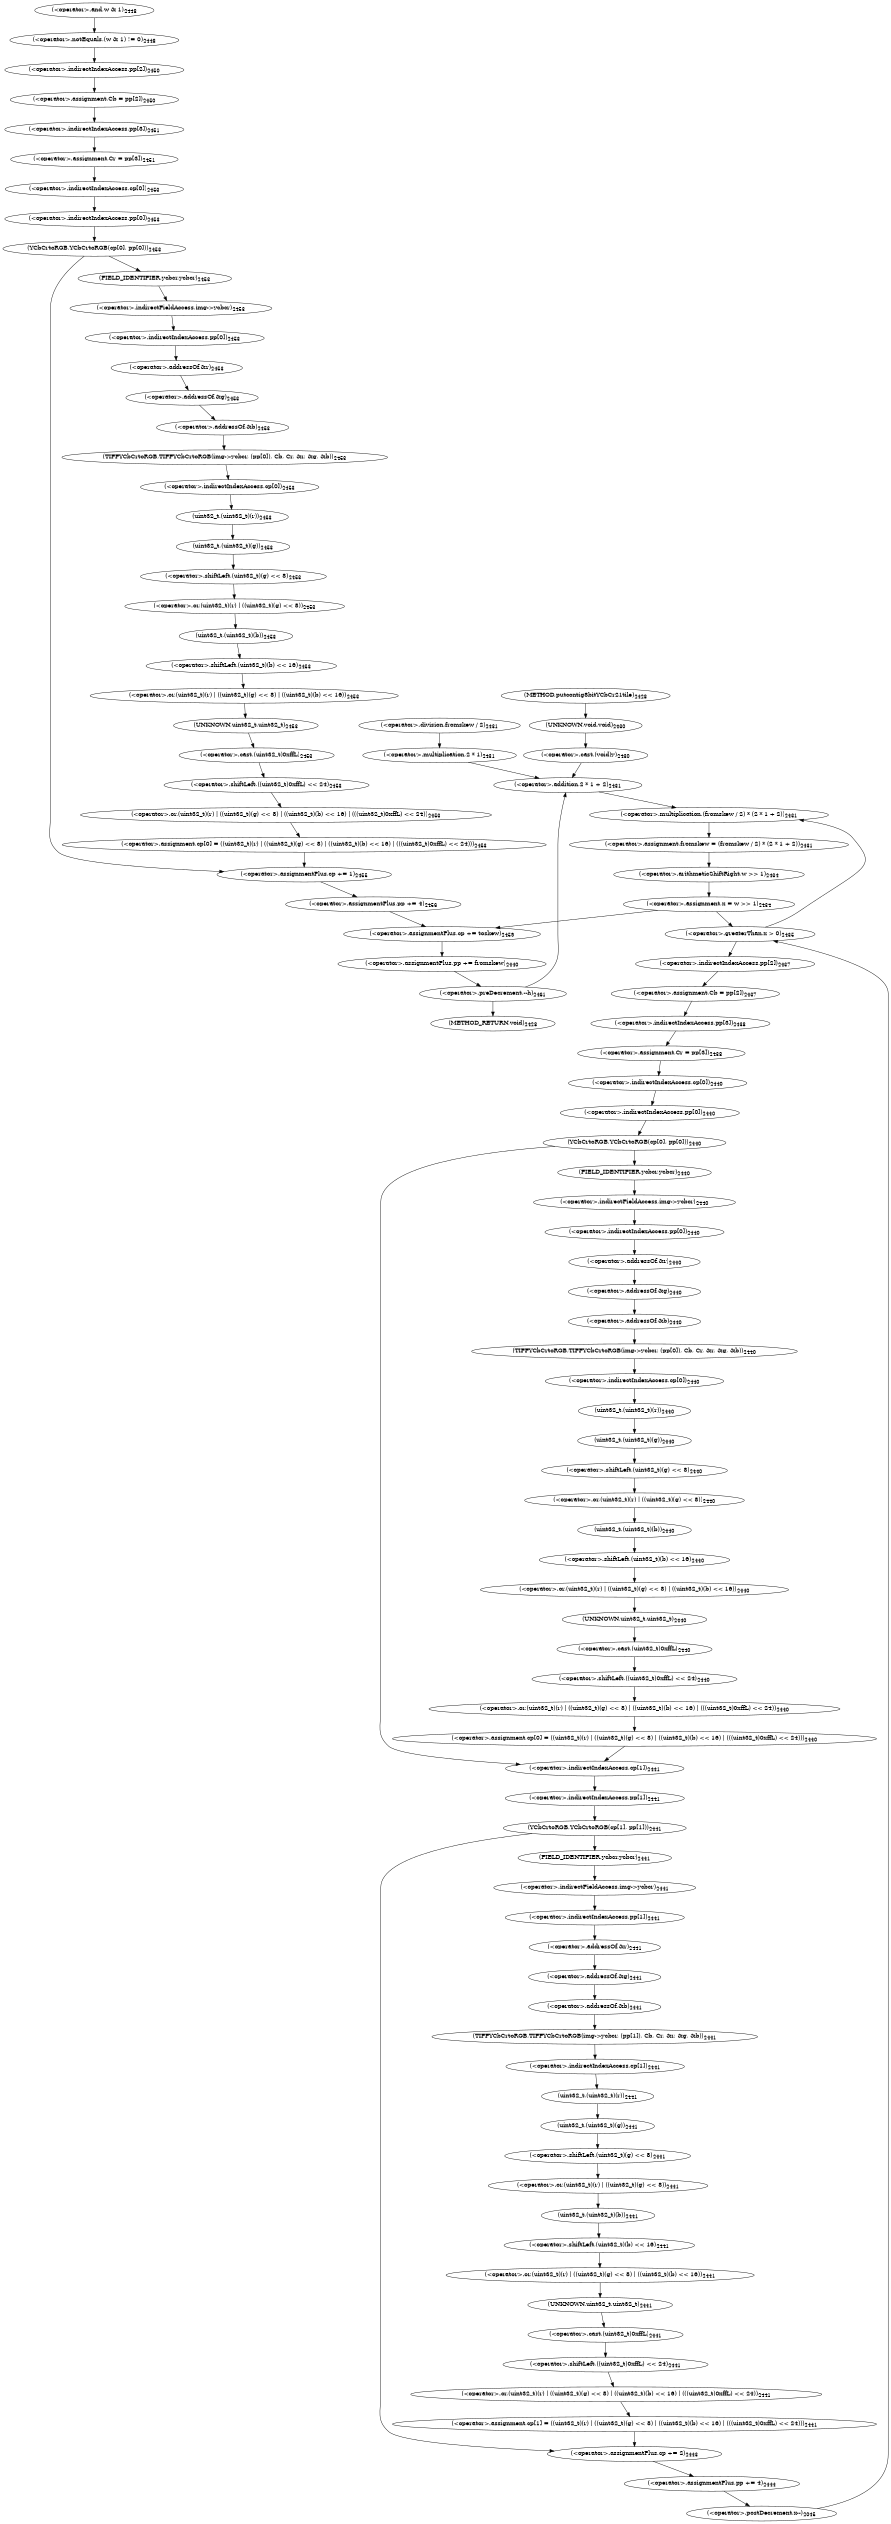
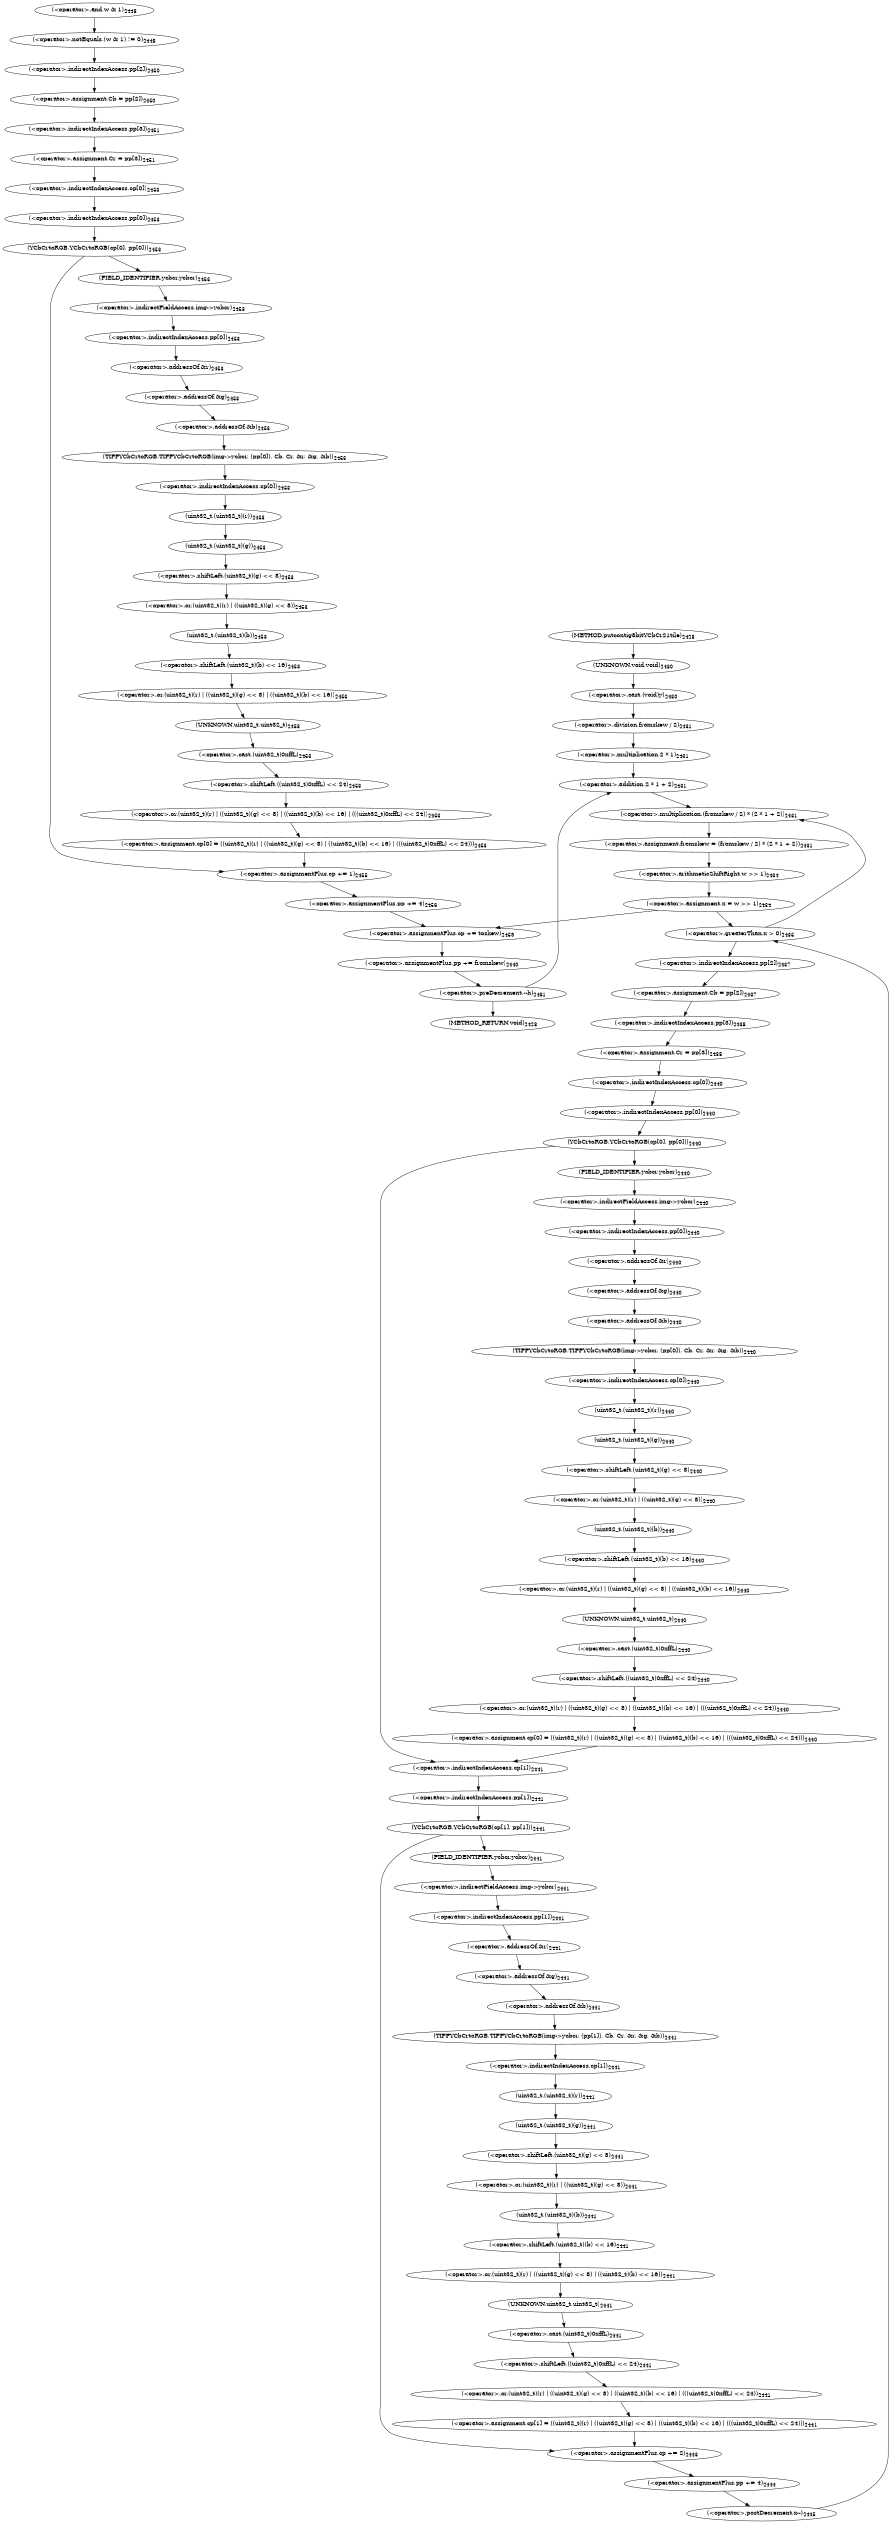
(578, 769) -> (633, 709)
(810, 2513) -> (810, 2513)
